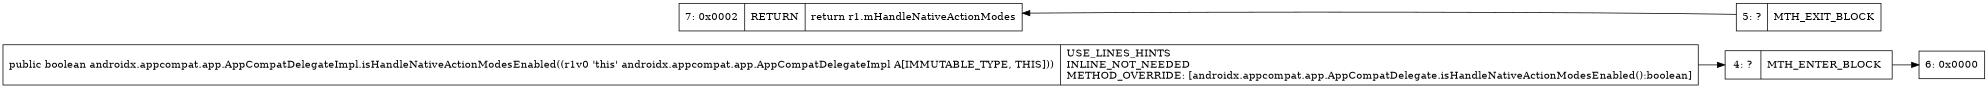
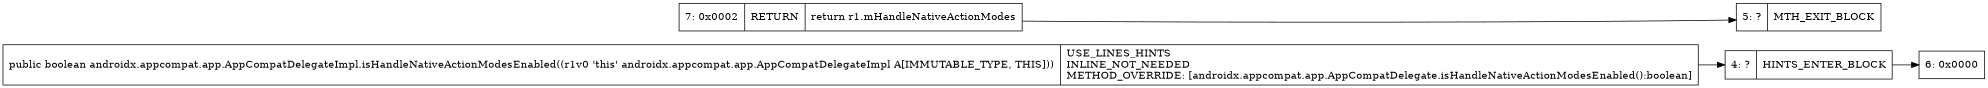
(1383, 12) -> (1376, 22)
(1824, 65) -> (1824, 65)
